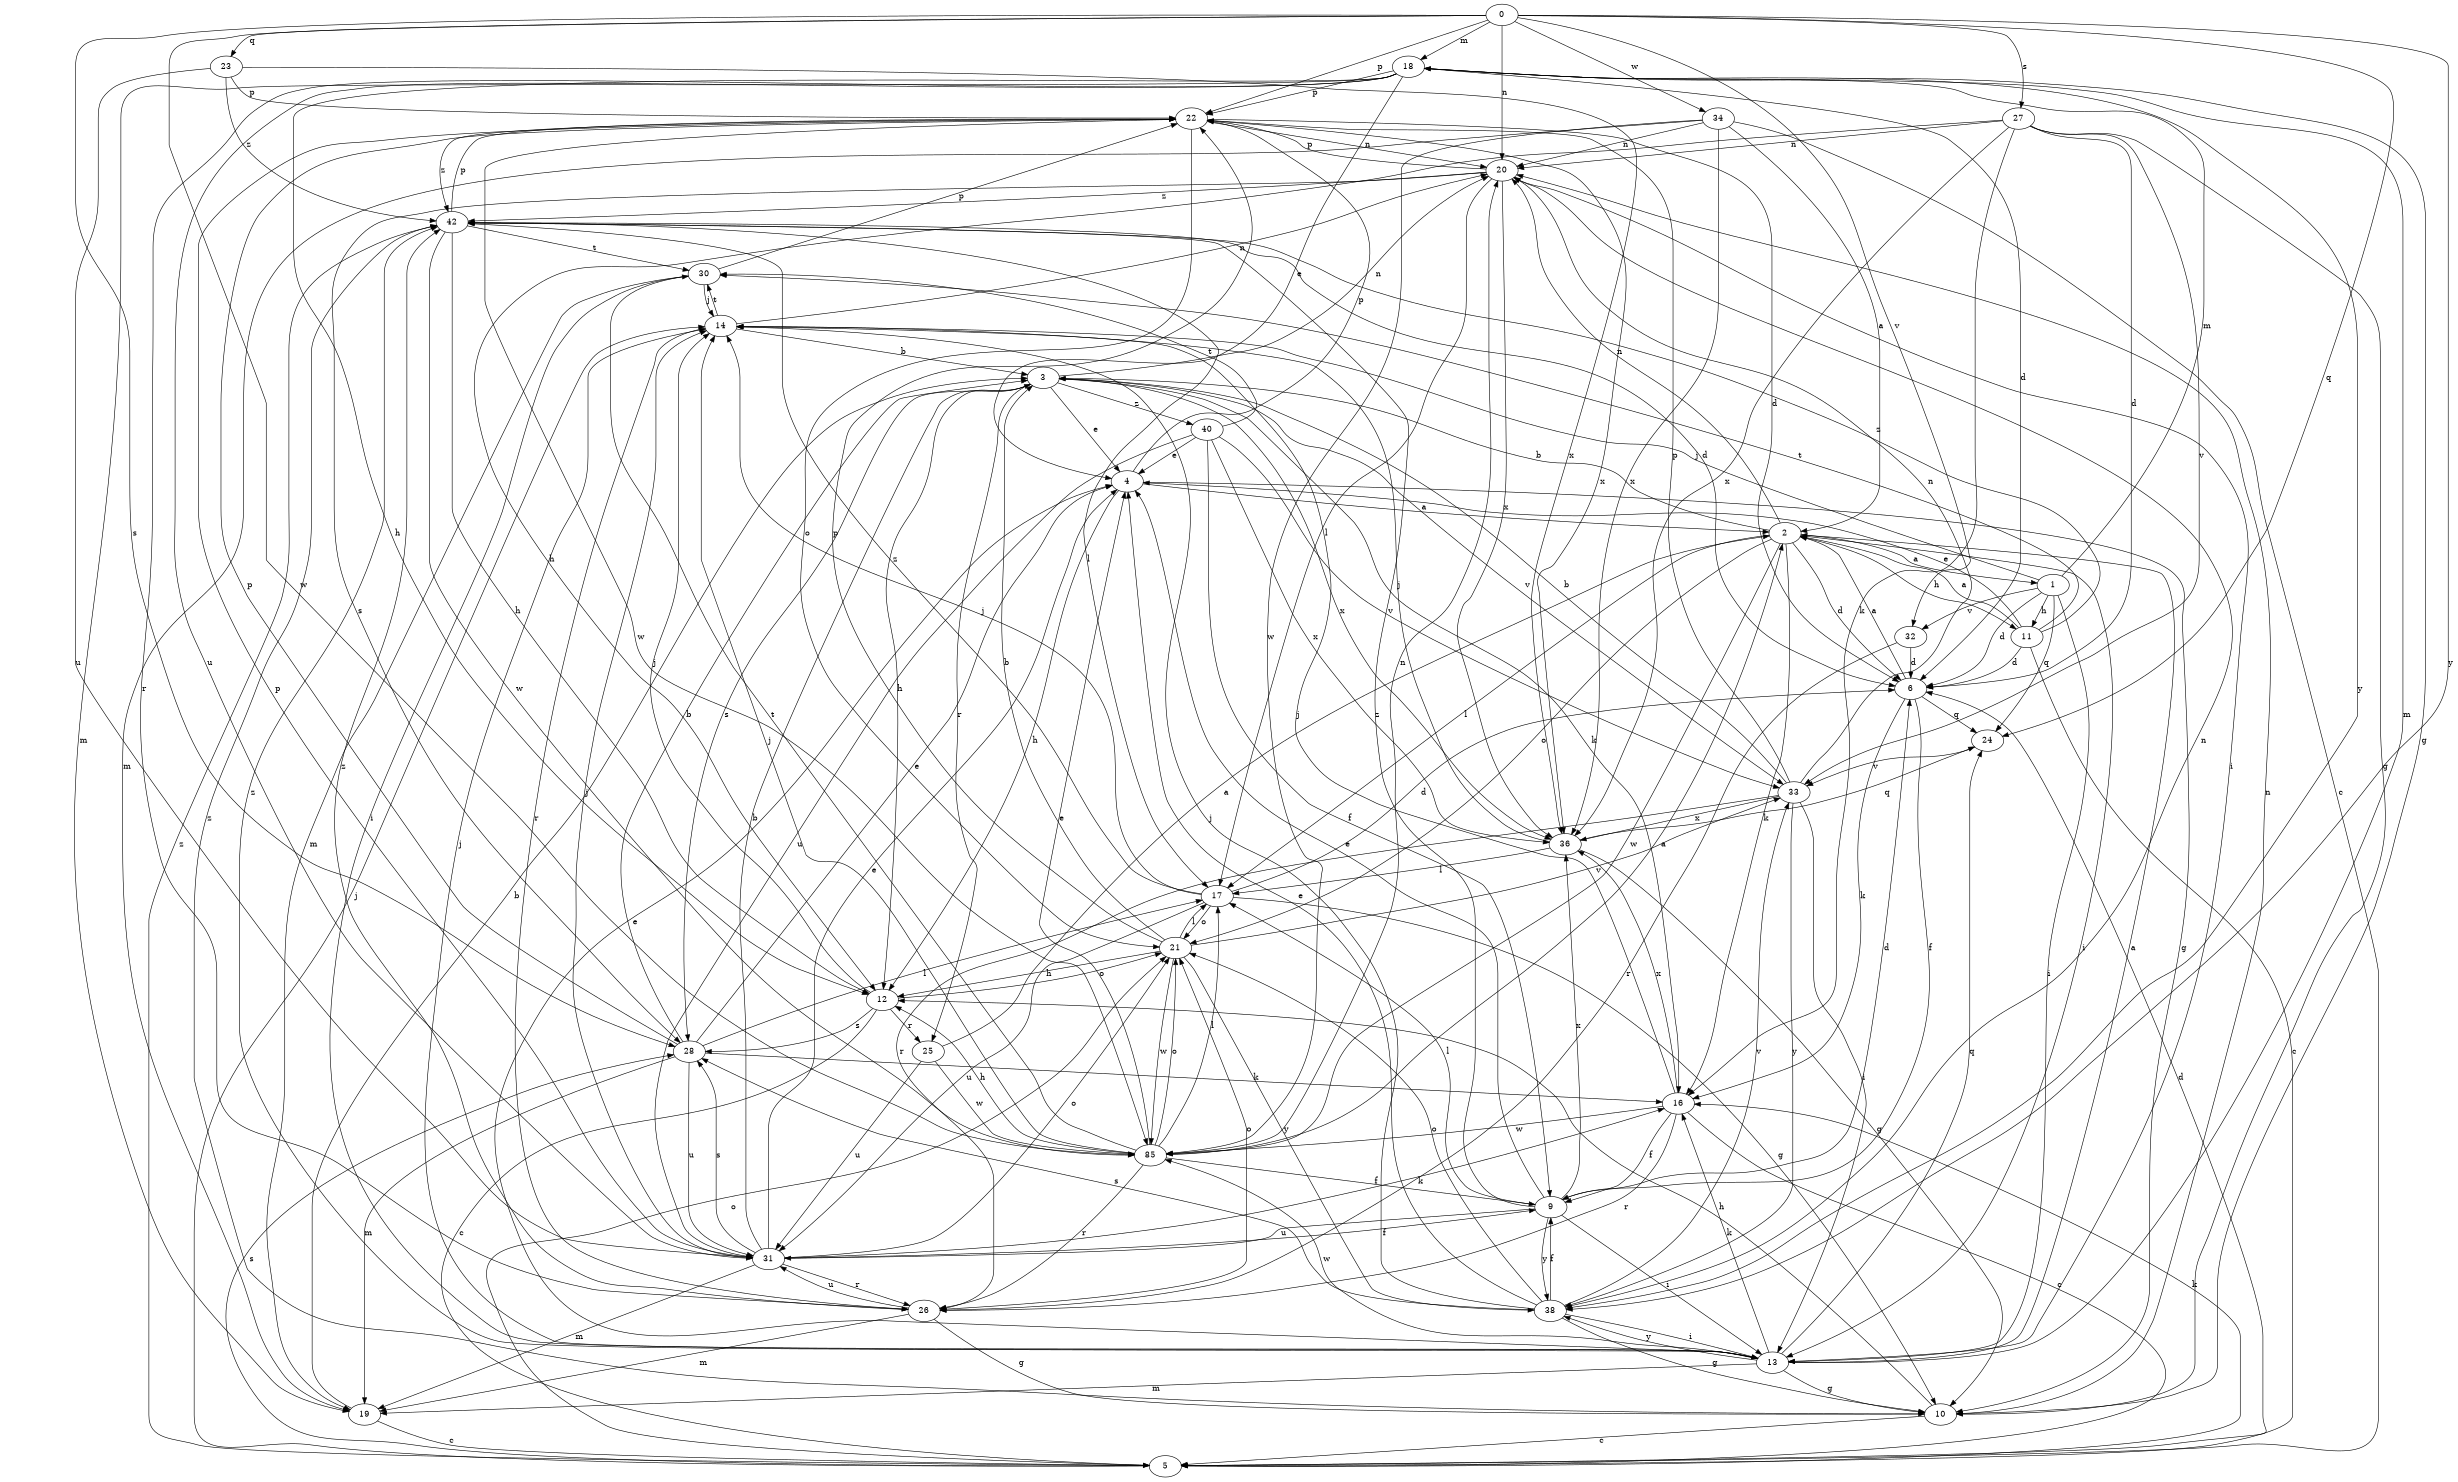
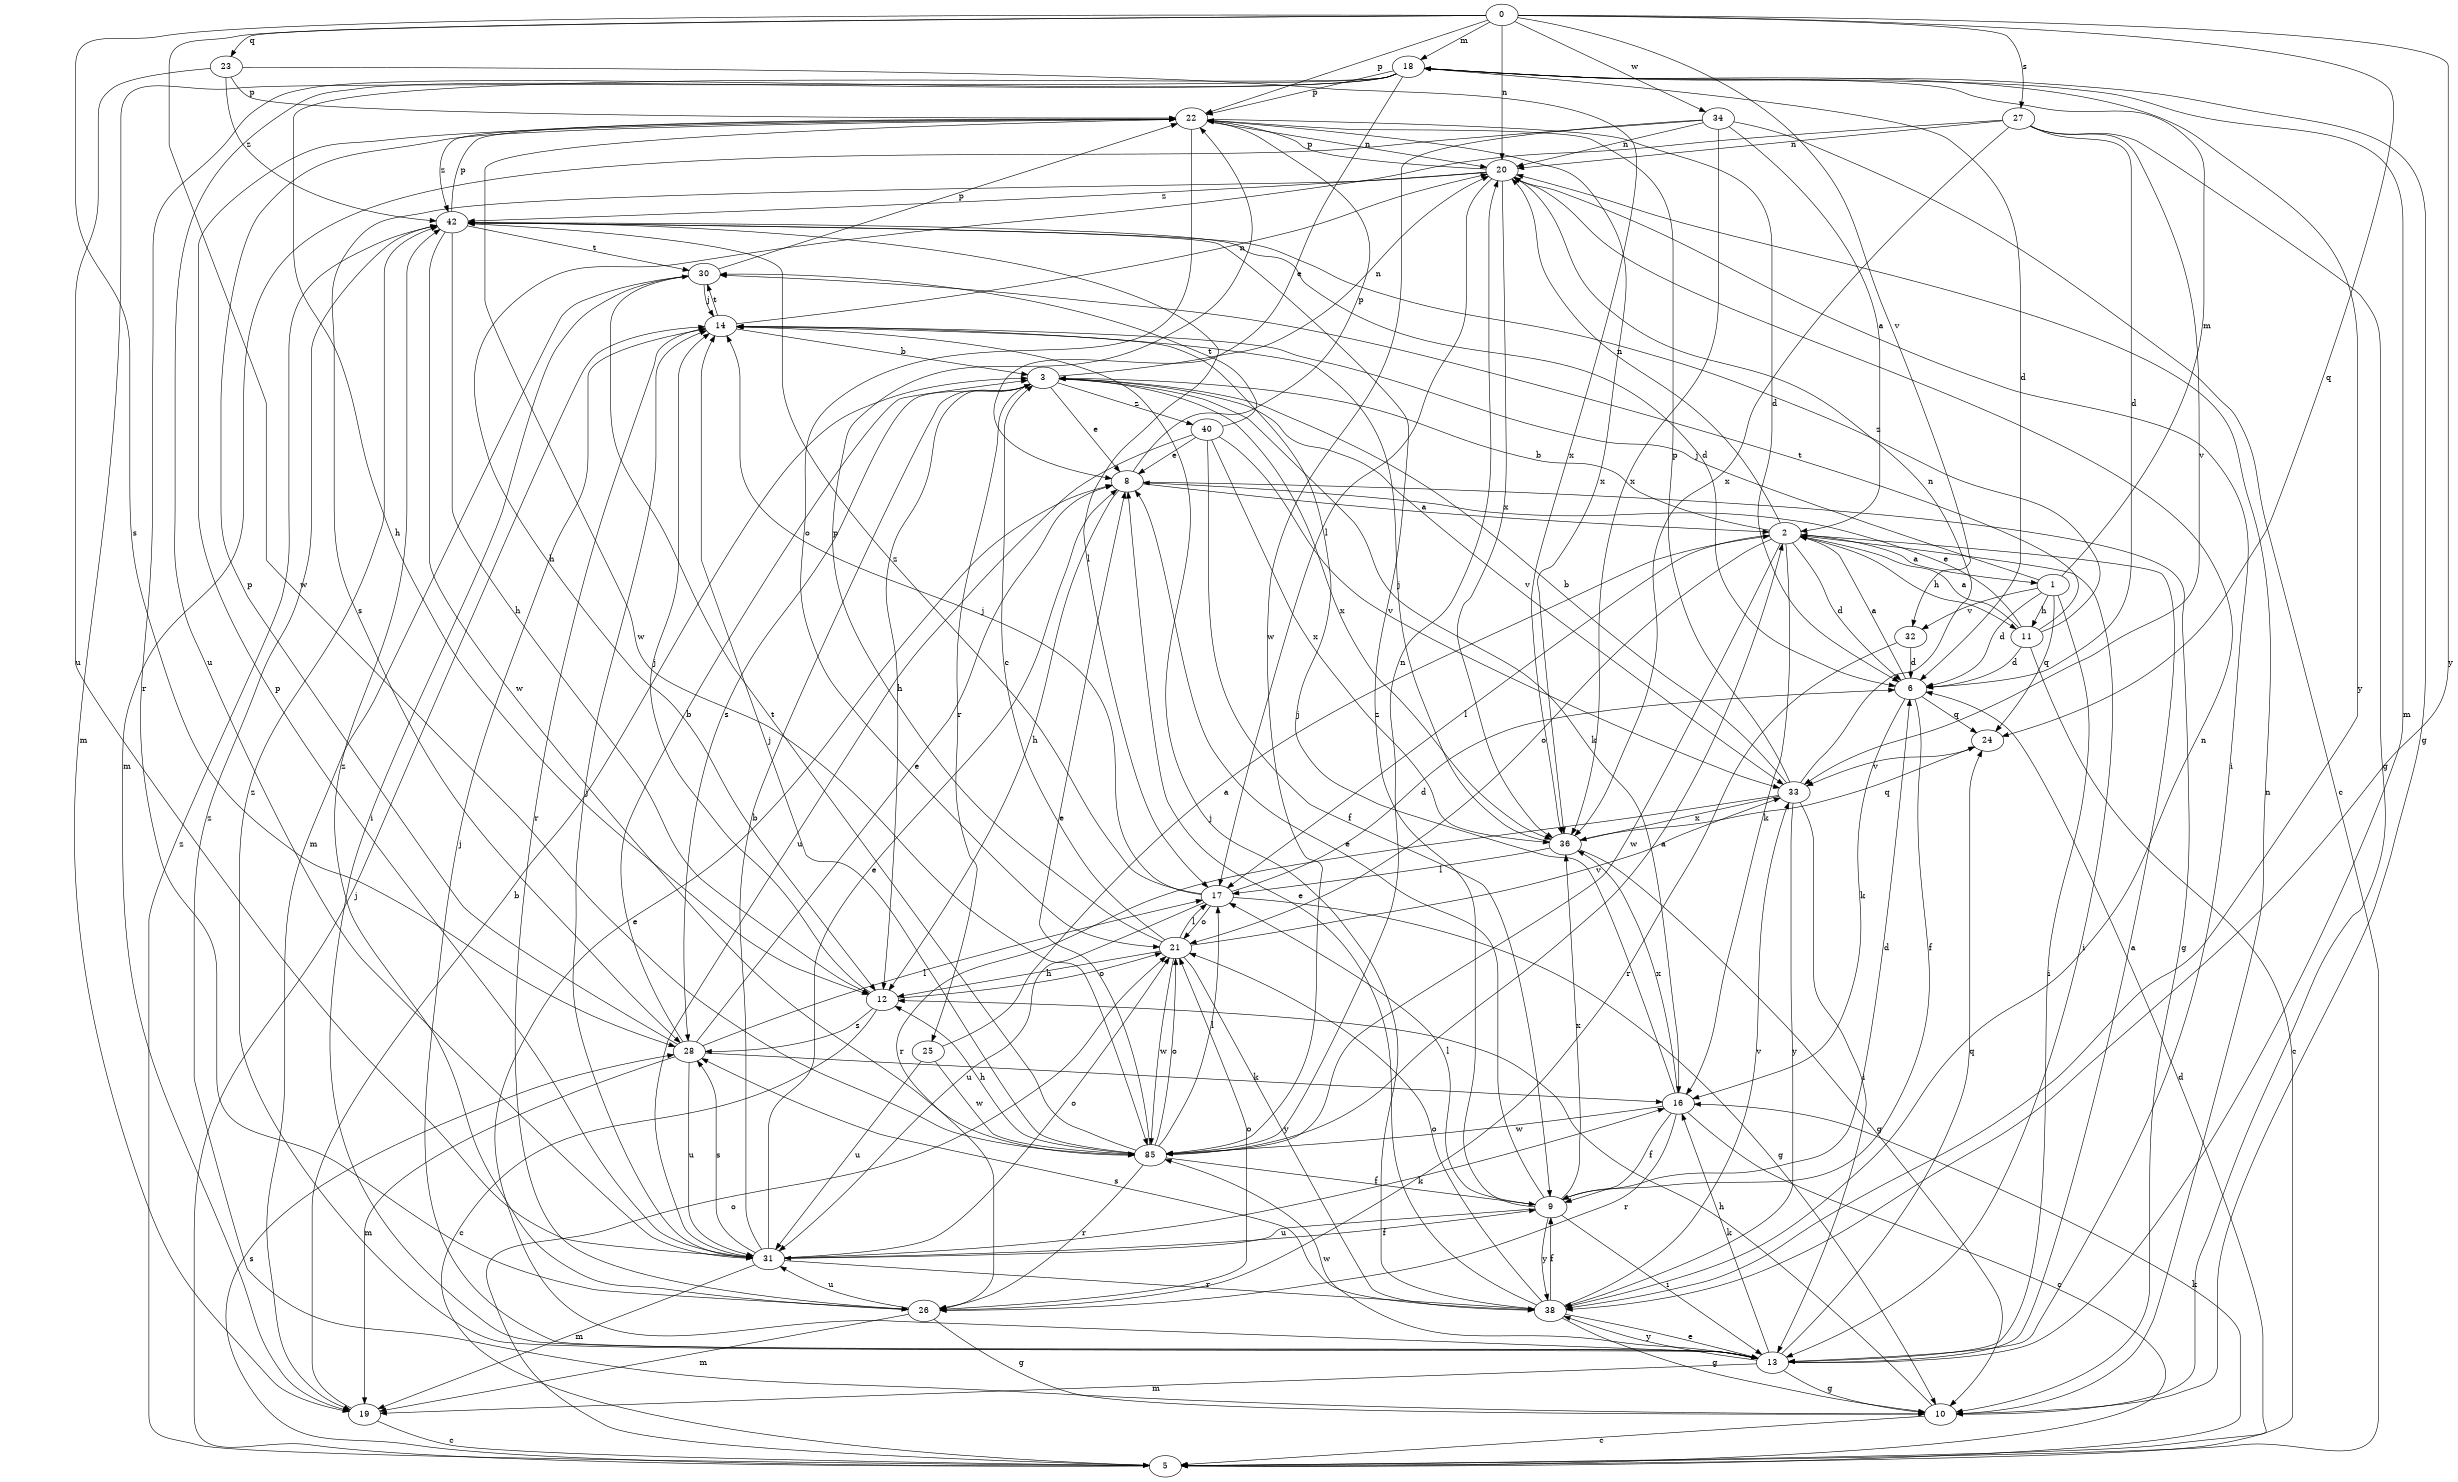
(1127, 481) -> (1127, 481)
(1858, 610) -> none
(1007, 663) -> (1007, 663)
(901, 1021) -> none
(844, 1284) -> (1156, 1285)
(1691, 1337) -> (1691, 1337)
